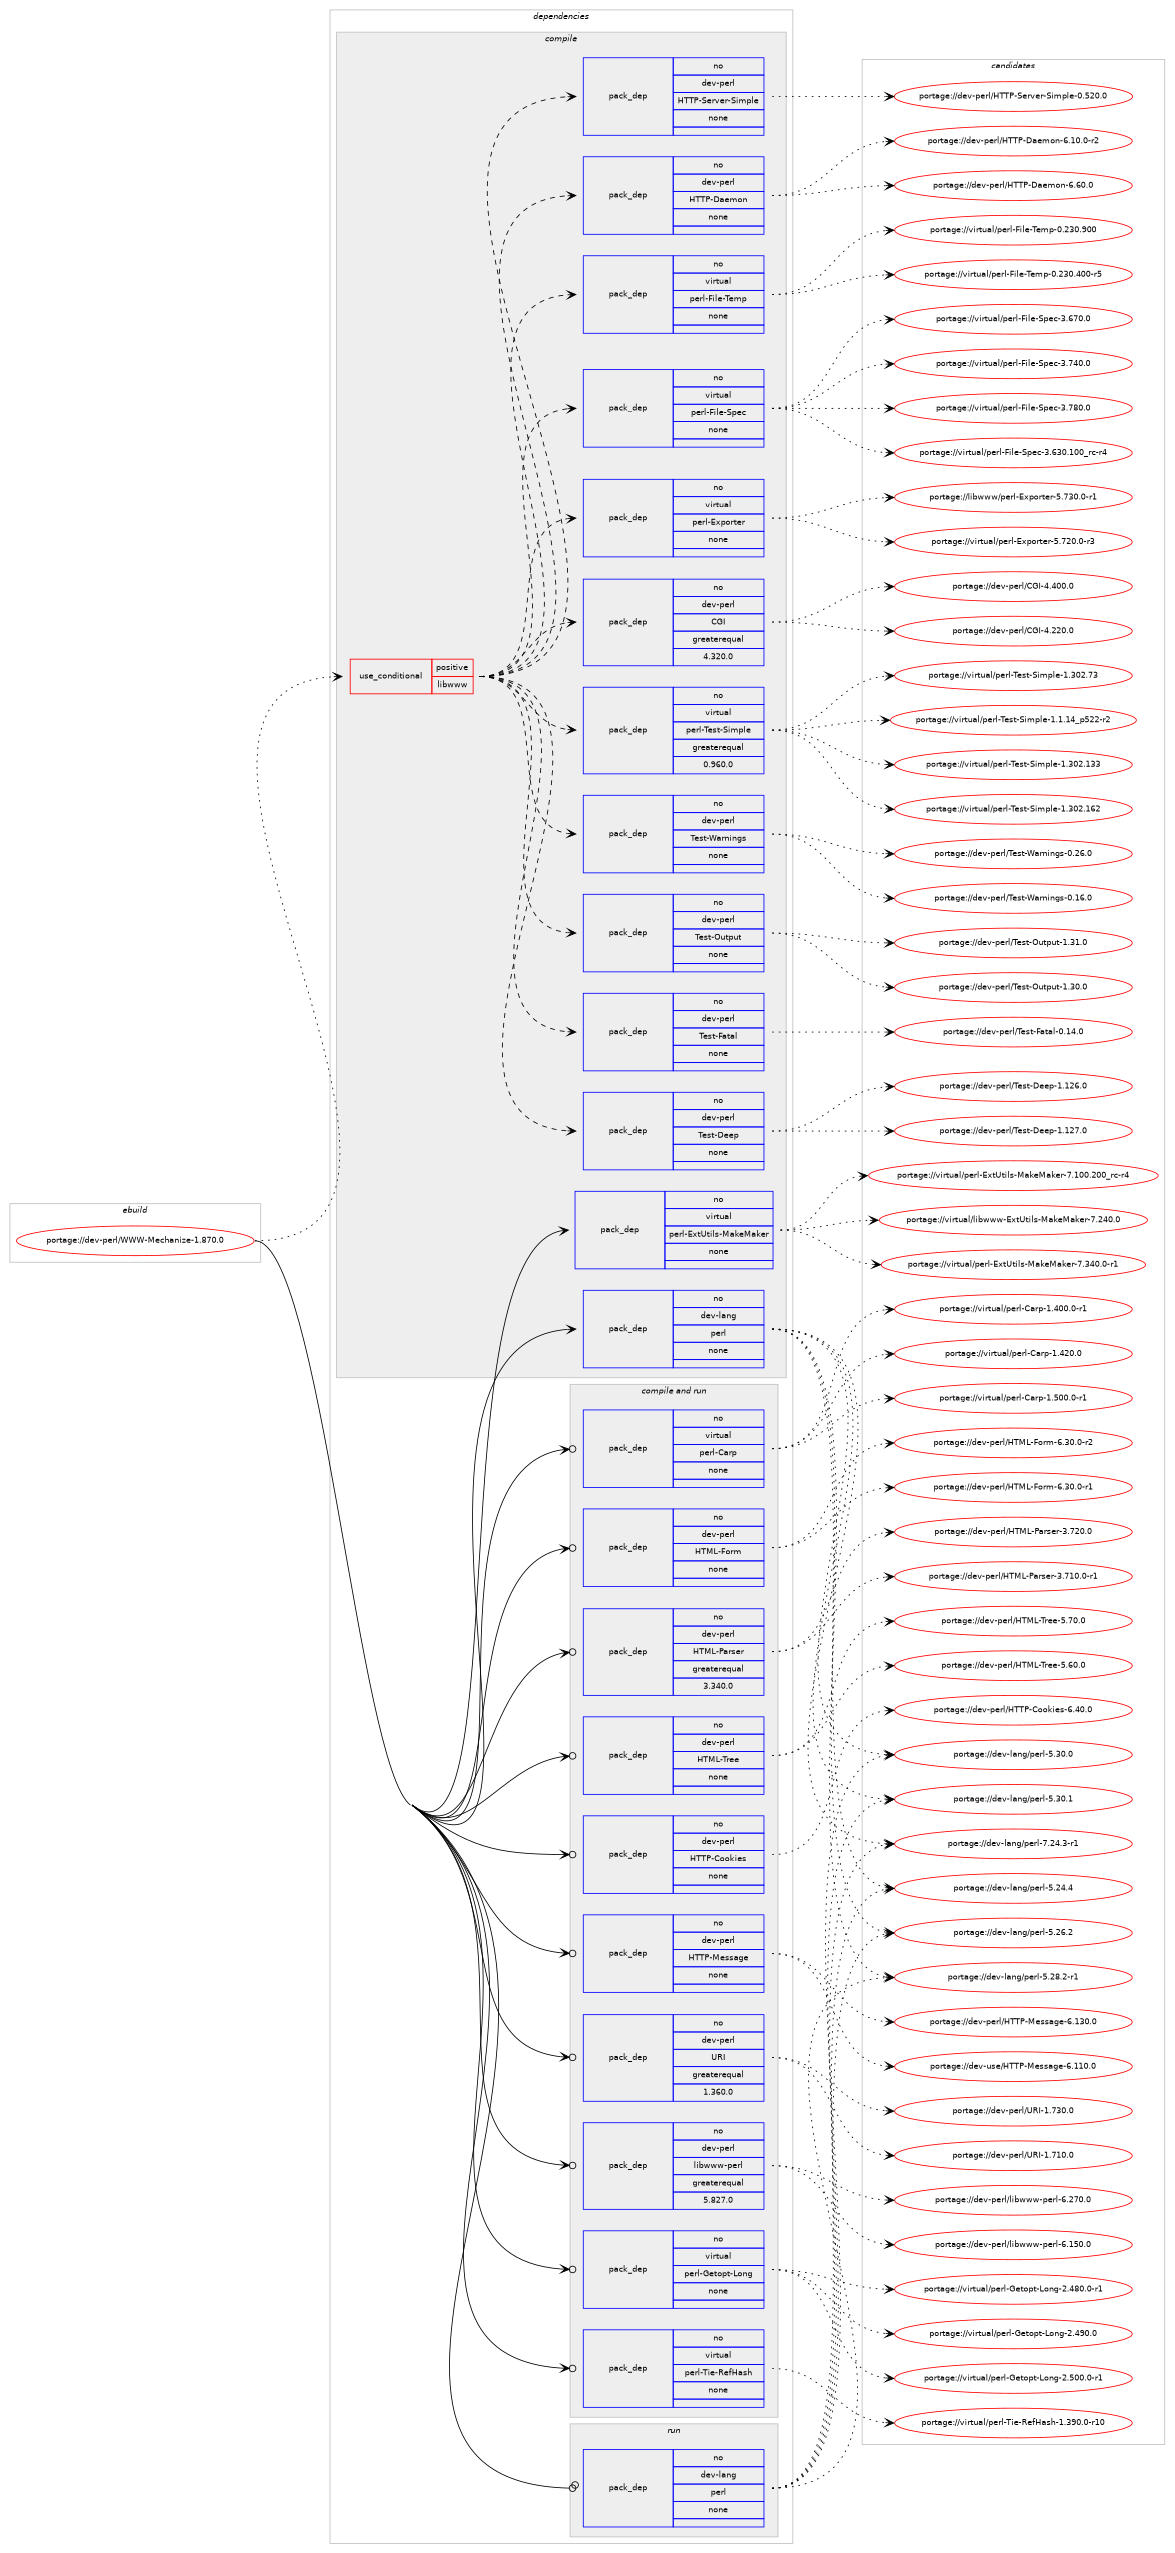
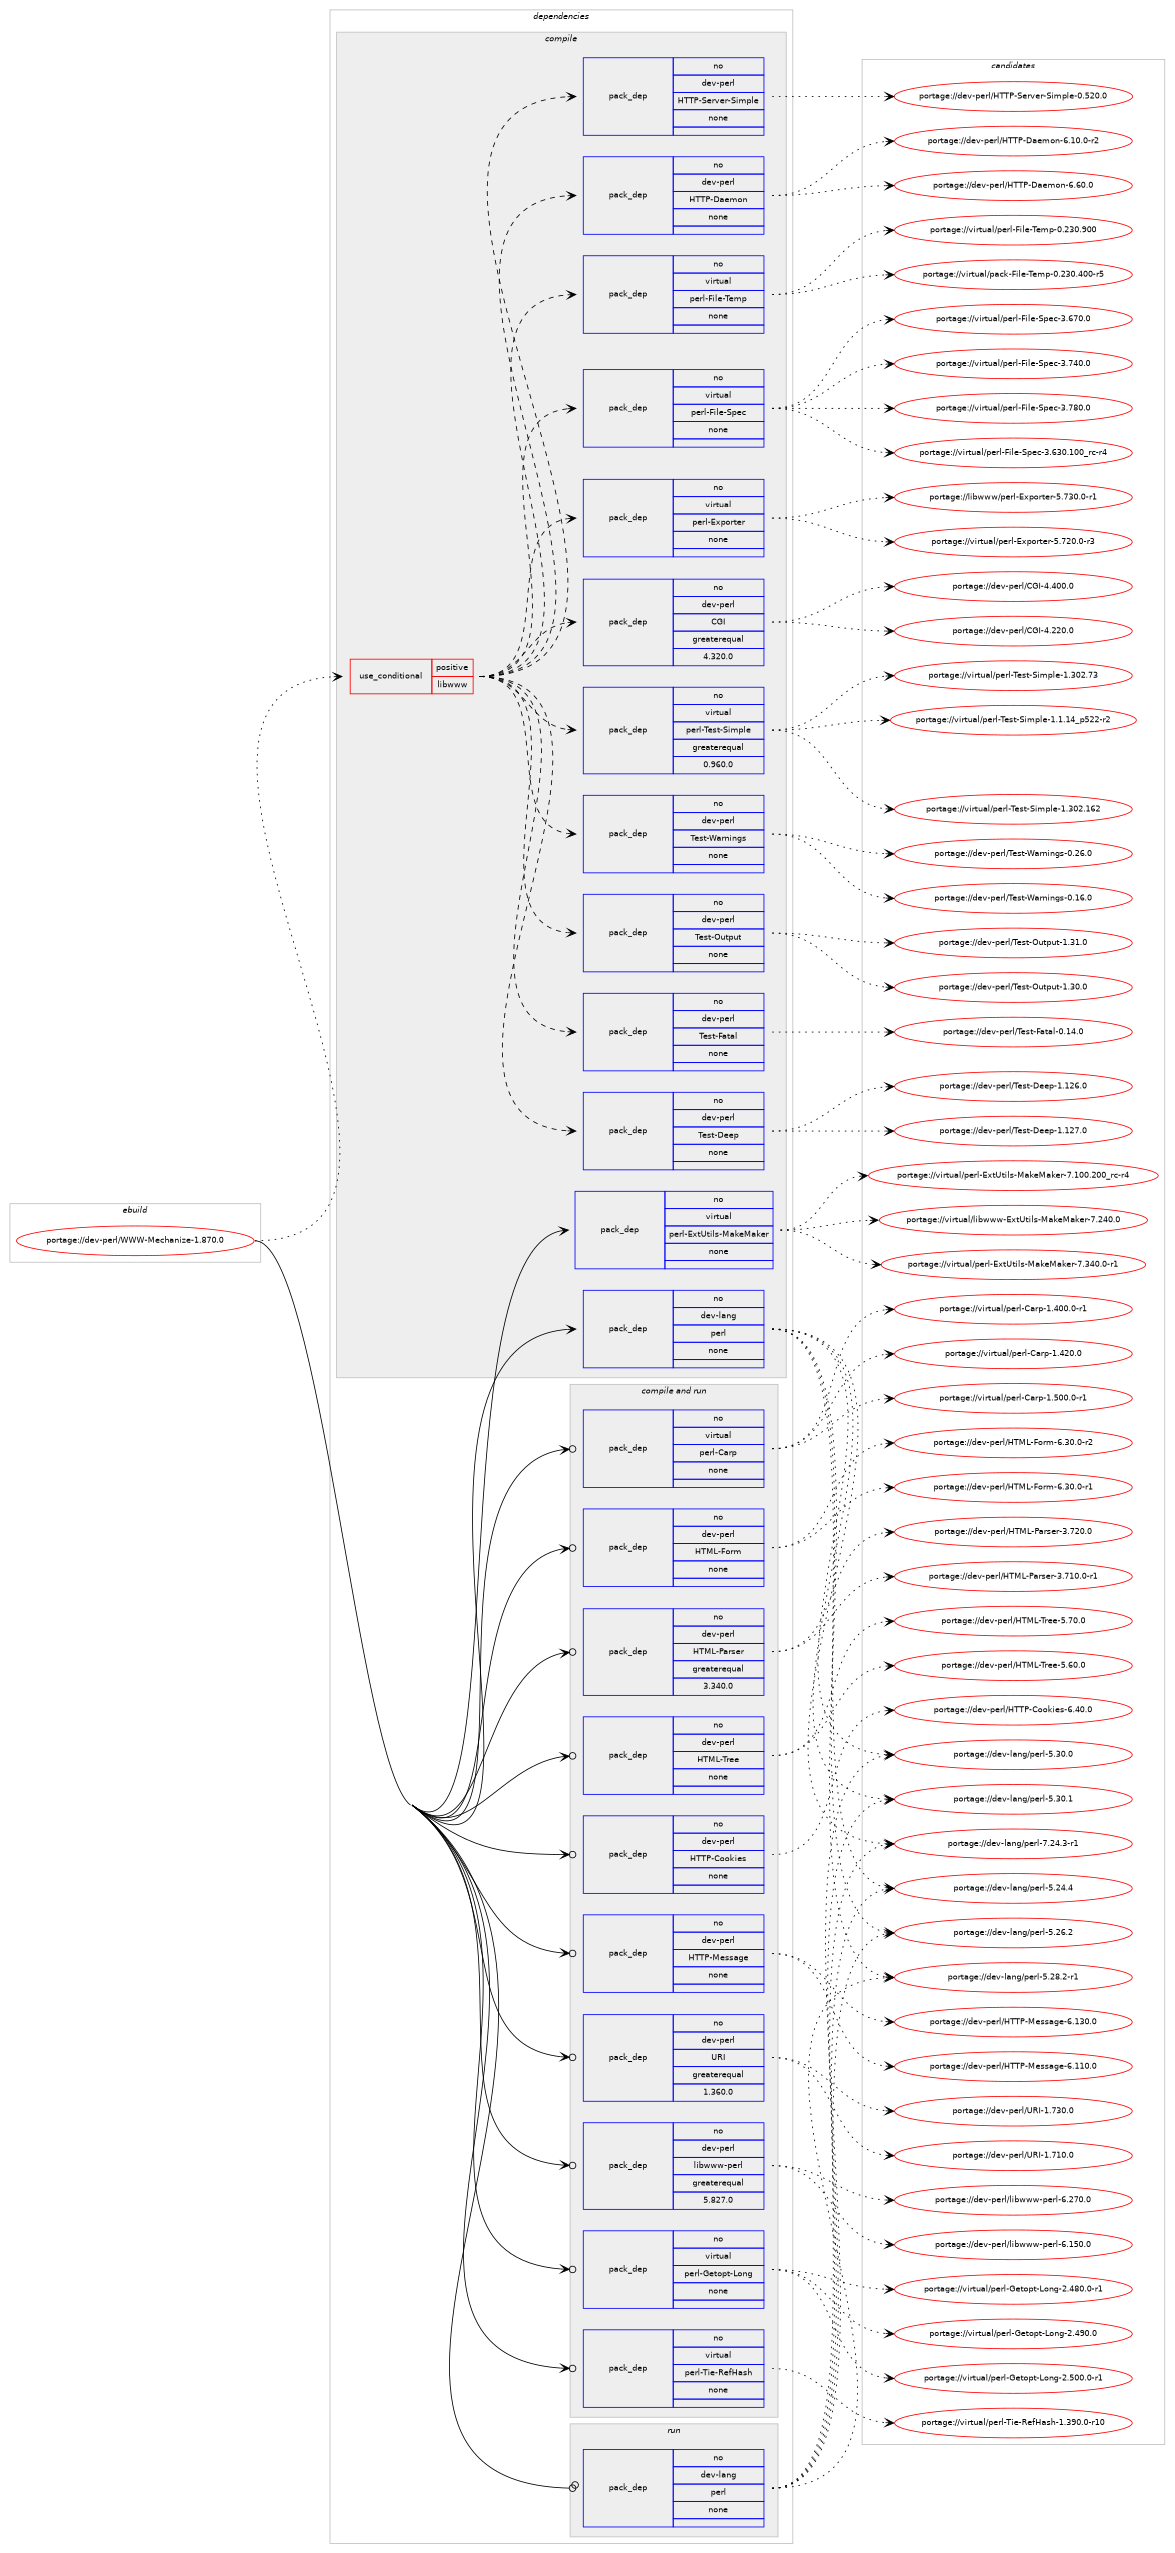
(1013, 275) -> (1013, 275)
(1013, 765) -> none
(1013, 2067) -> (1013, 2067)
